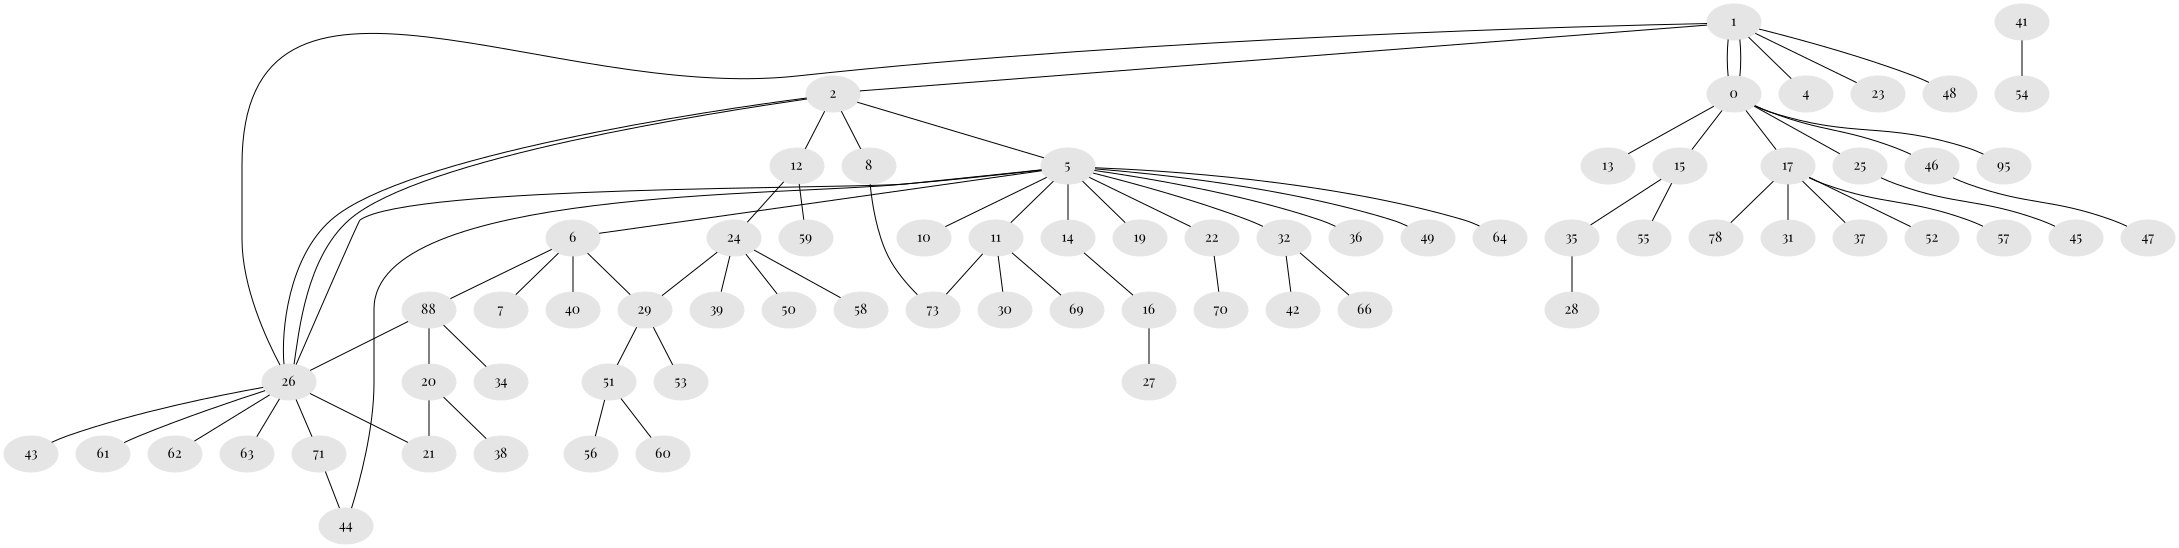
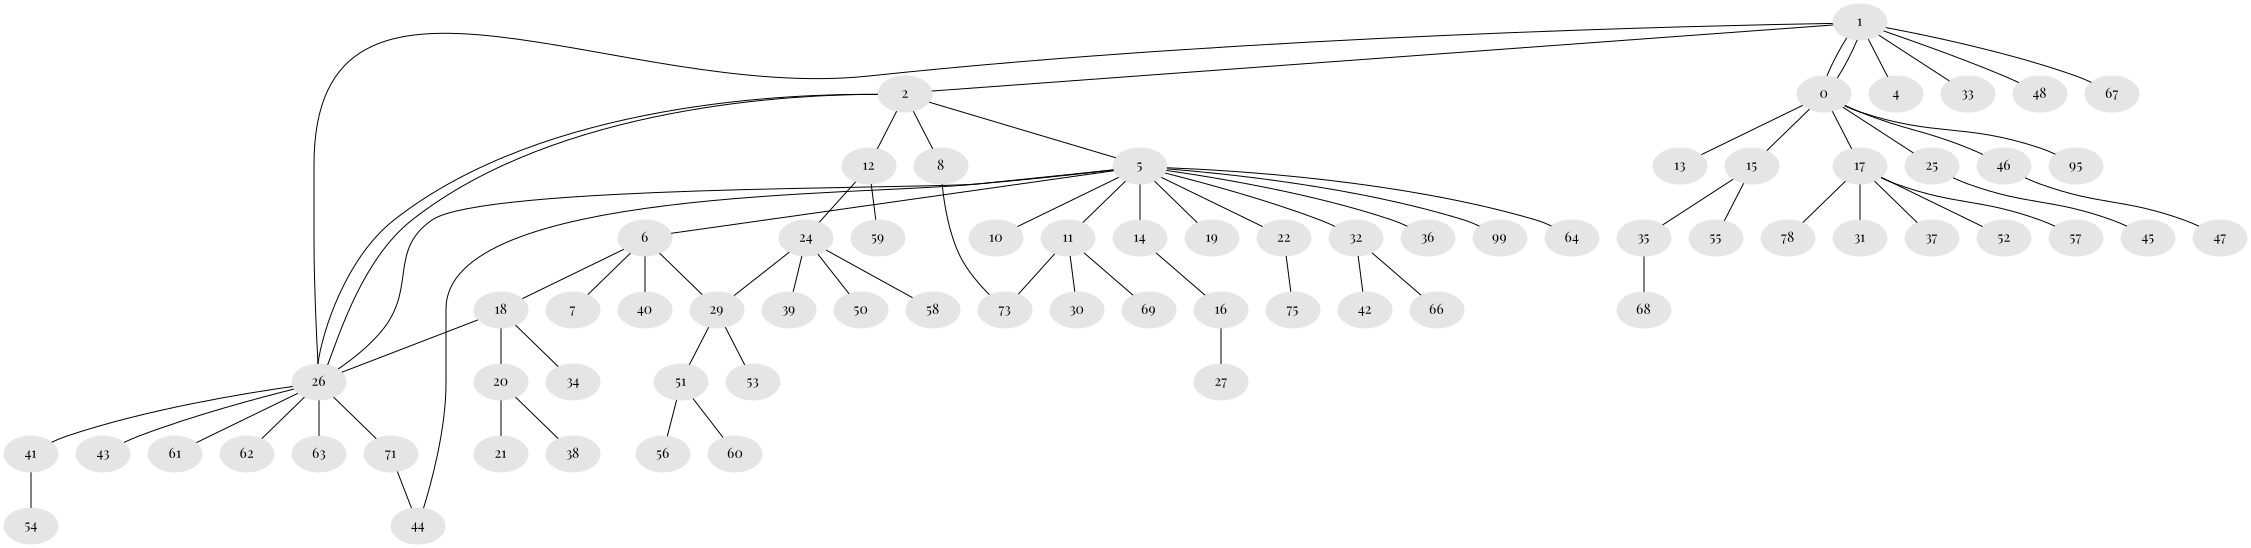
(1878, 94) -> (1968, 94)
none -> (2112, 94)
(1428, 238) -> (1500, 238)
(429, 310) -> (501, 310)
(1221, 310) -> (1293, 310)
(1572, 310) -> (1644, 310)
(359, 418) -> (171, 408)
